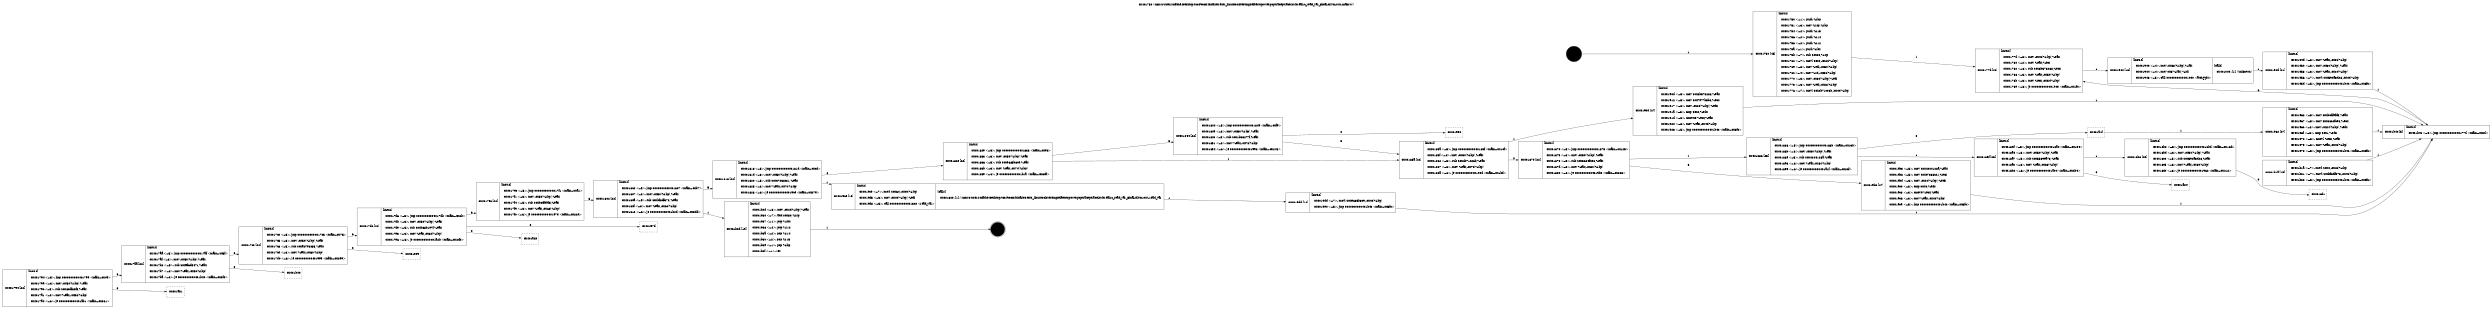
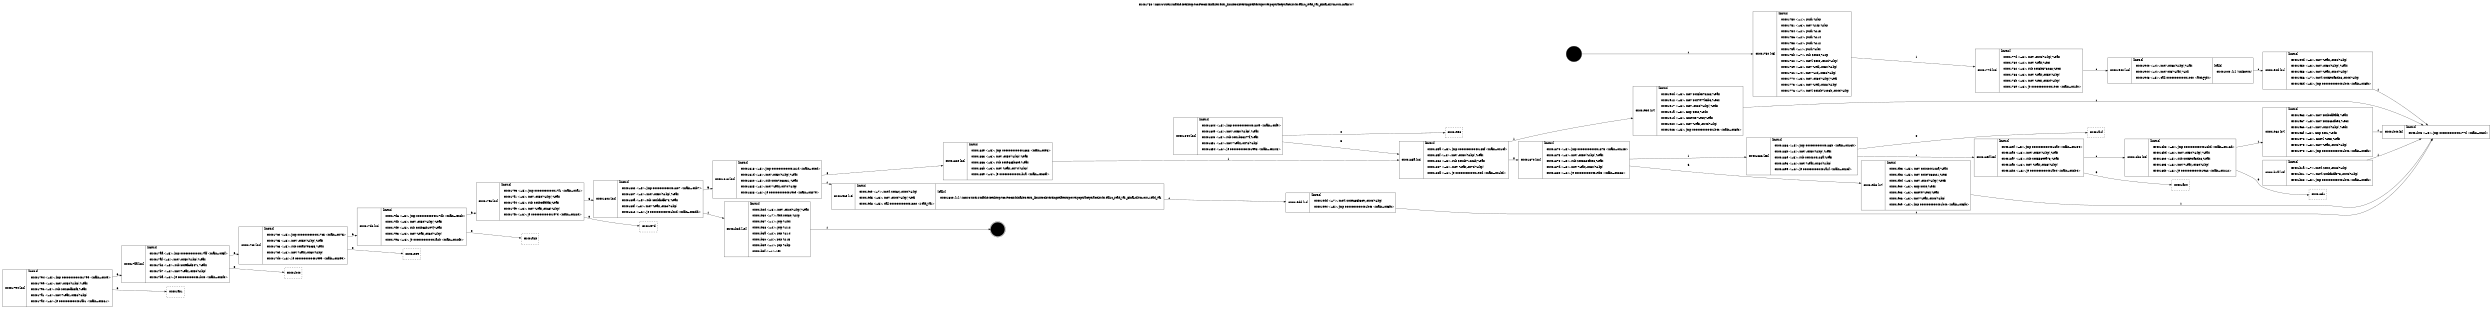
(2259, 92) -> none
(2183, 132) -> (2249, 145)
(1112, 149) -> none
(552, 227) -> (611, 222)
